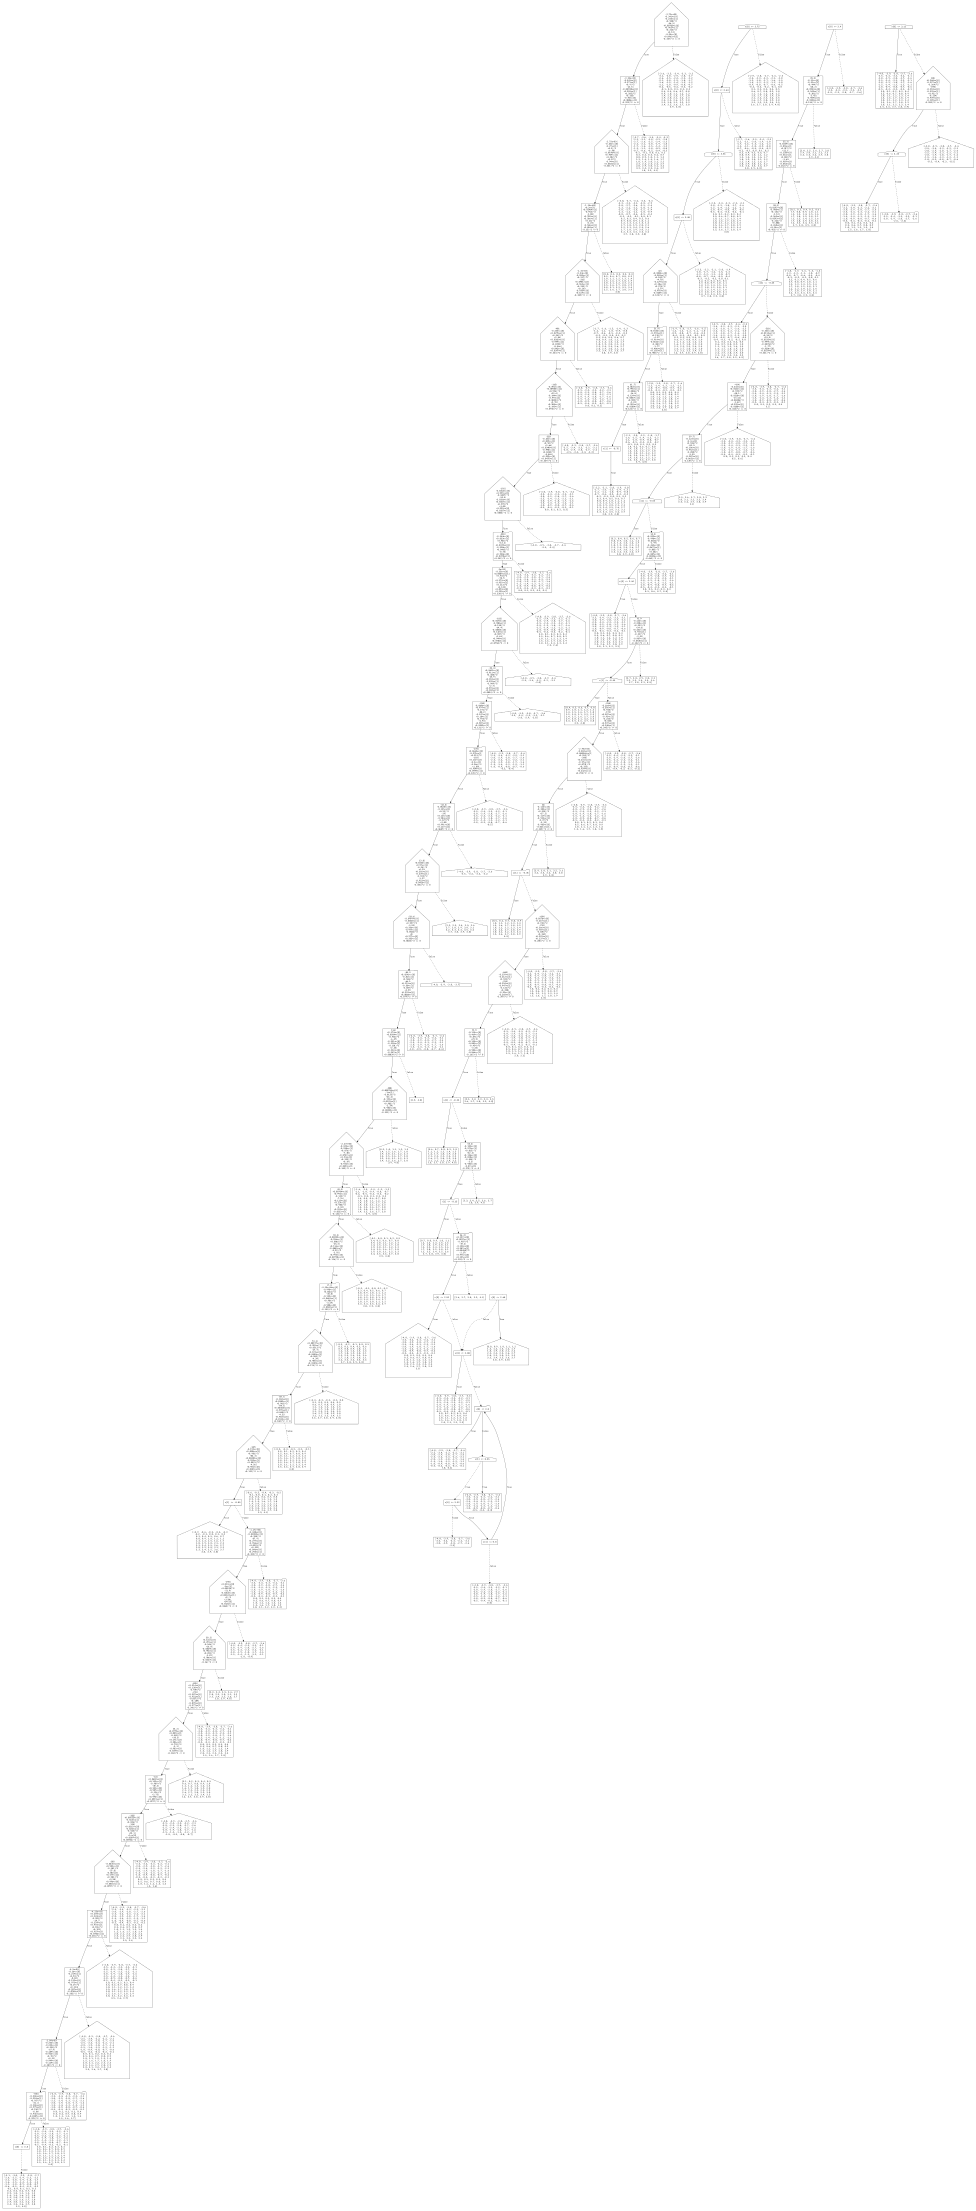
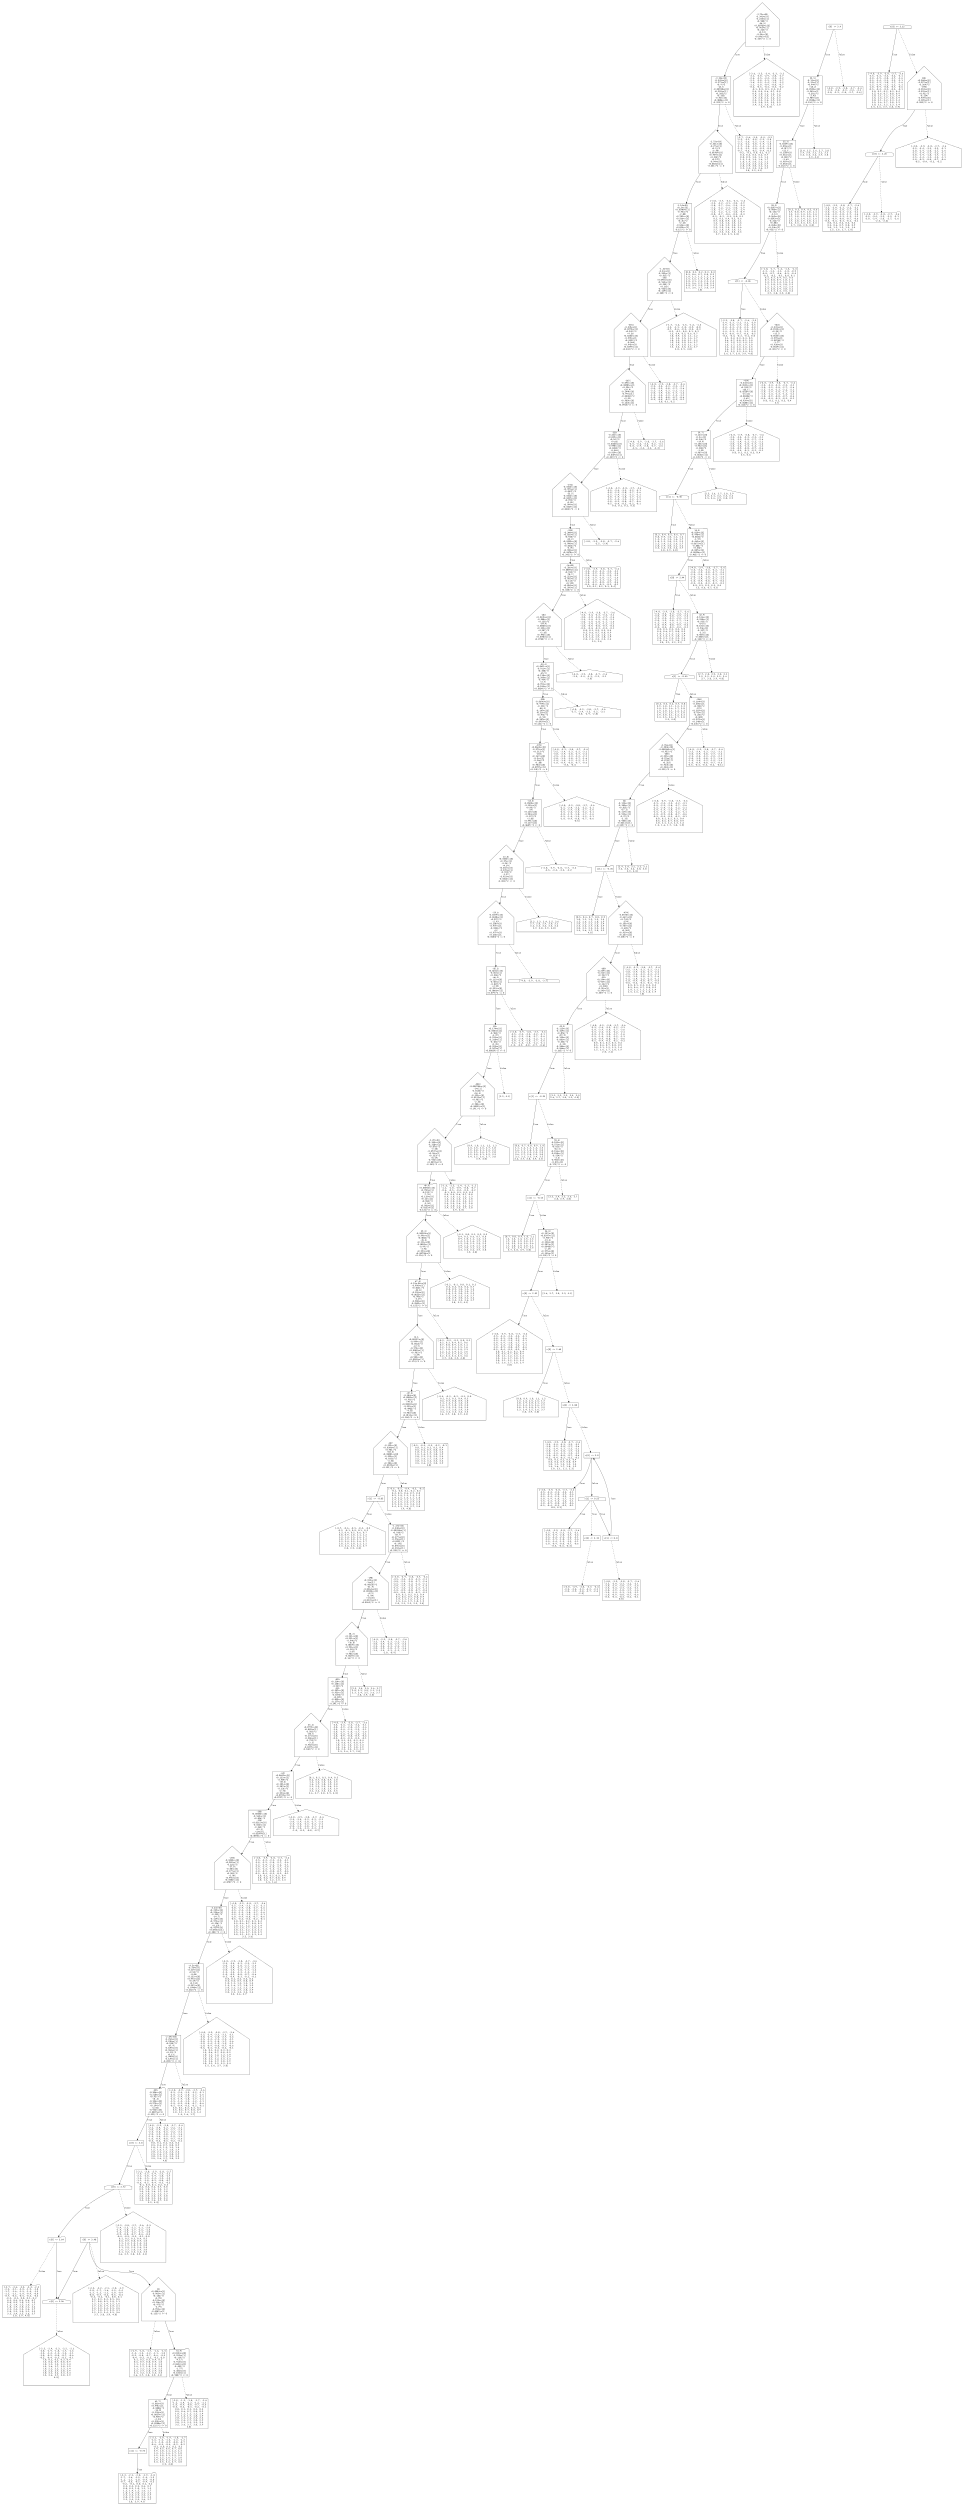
(695, 182) -> (73, 2270)
(548, 546) -> (601, 543)
(453, 1324) -> (544, 1320)
(471, 1521) -> (601, 1517)
none -> (127, 2164)
